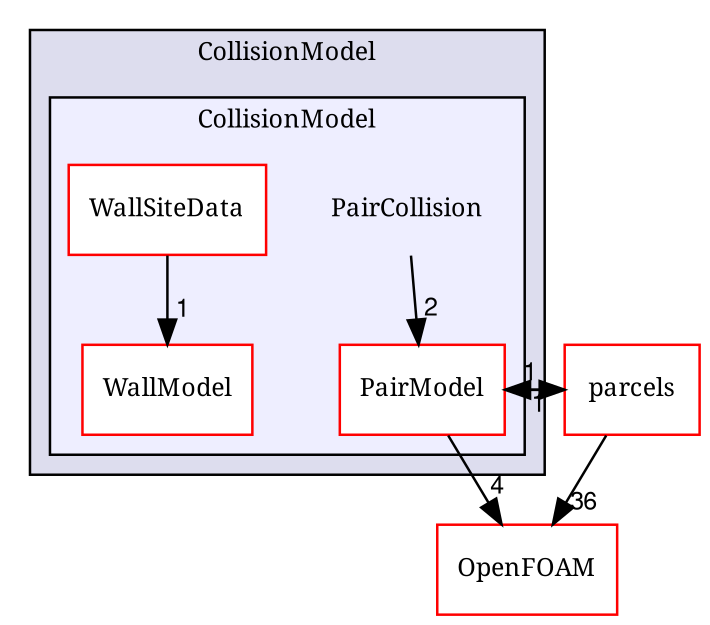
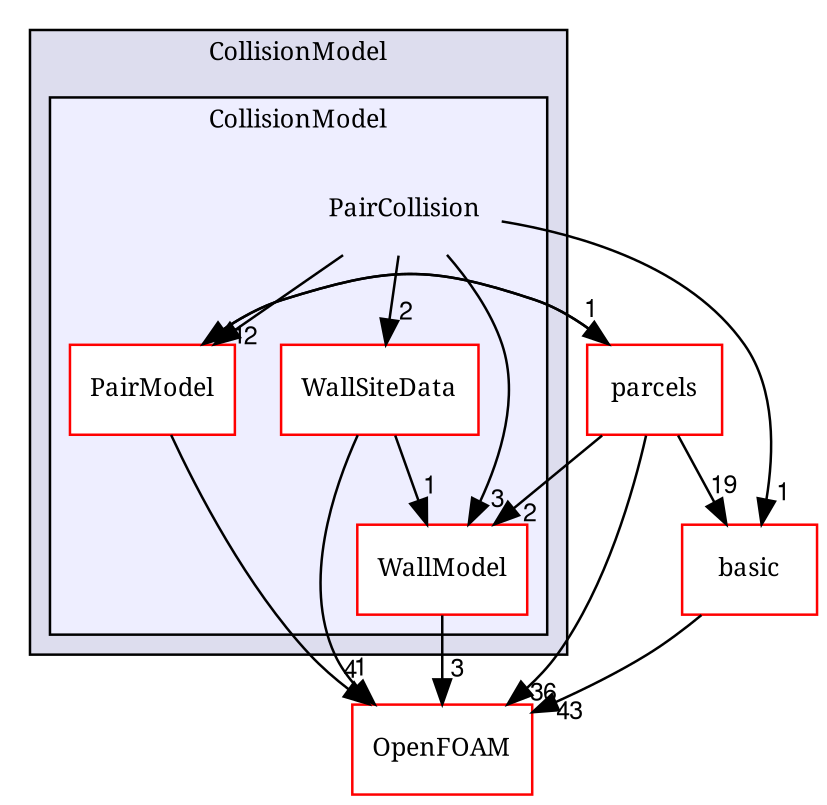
none -> (394, 291)
none -> (508, 372)
none -> (558, 472)
none -> (322, 563)
none -> (750, 570)
none -> (442, 647)
